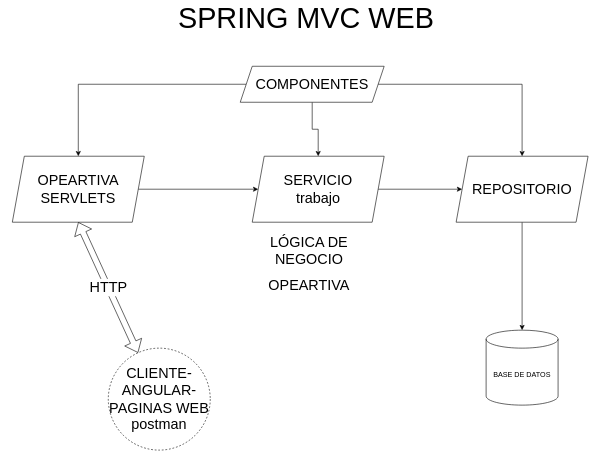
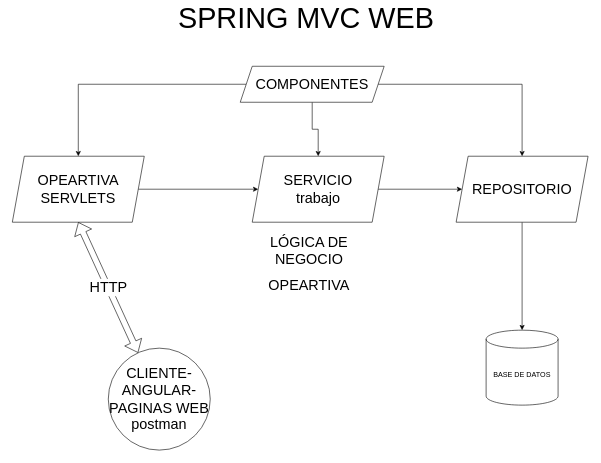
(159, 399) -> (159, 399)
